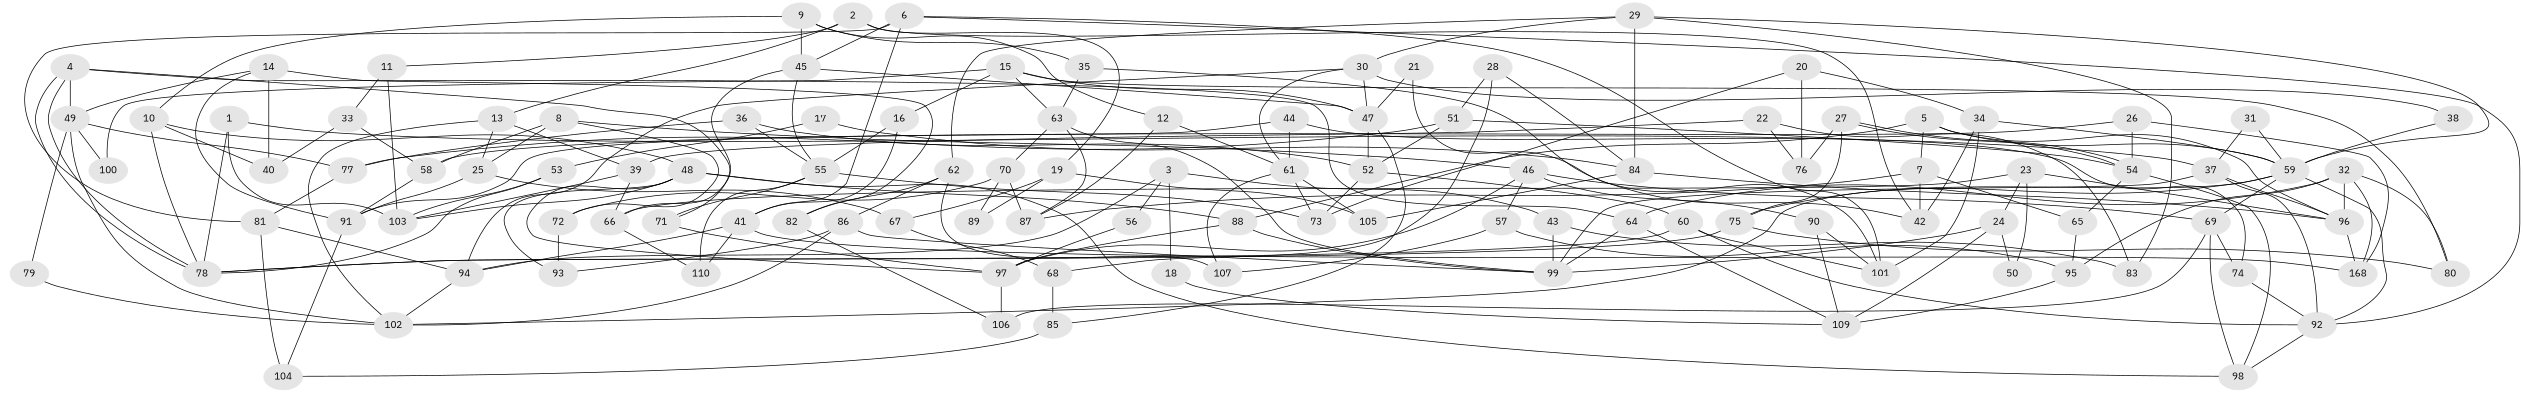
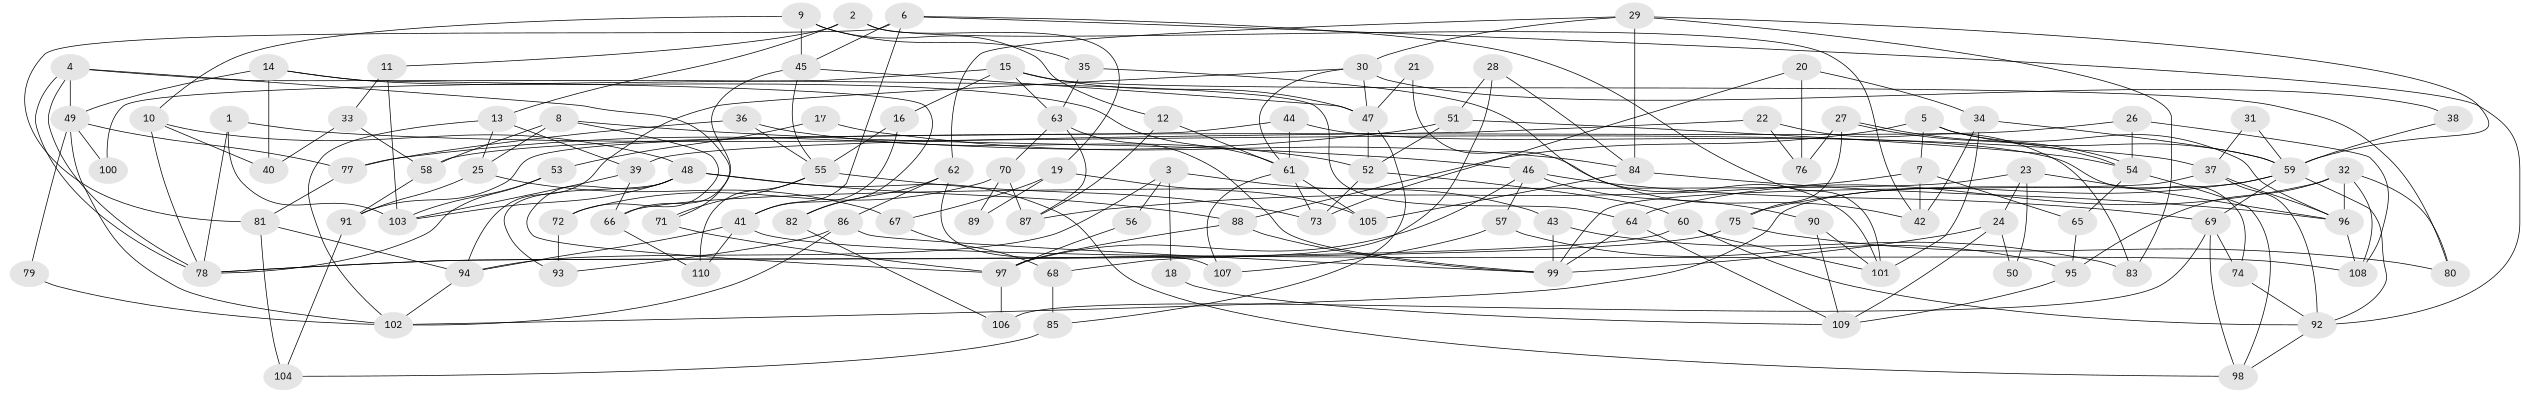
(212, 169) -> (985, 92)
(2358, 274) -> (2358, 274)
